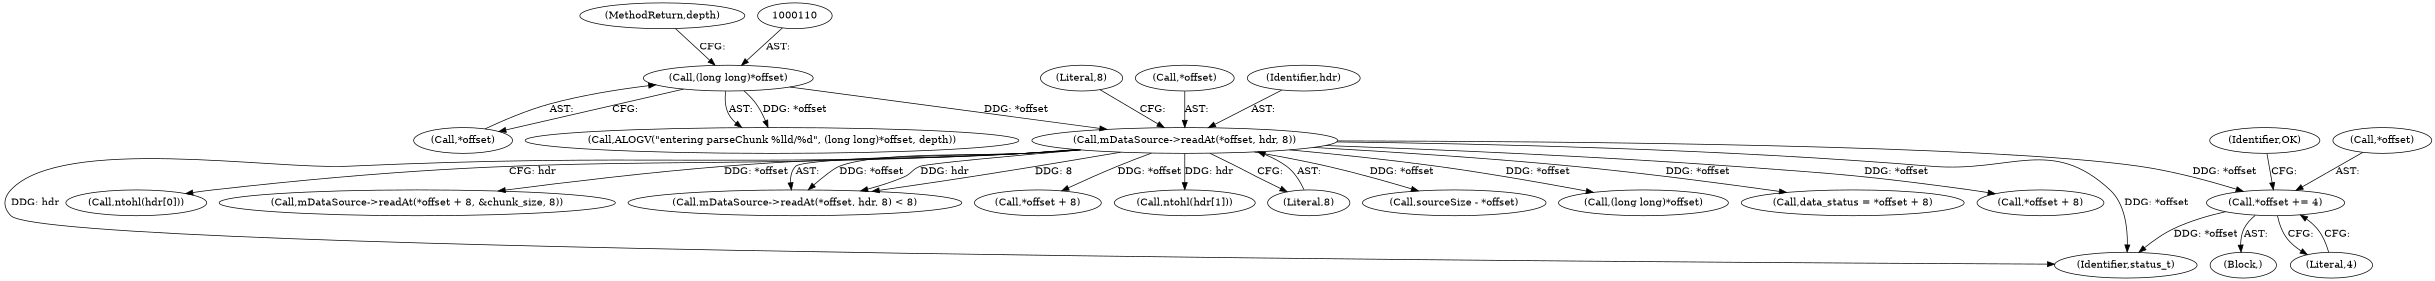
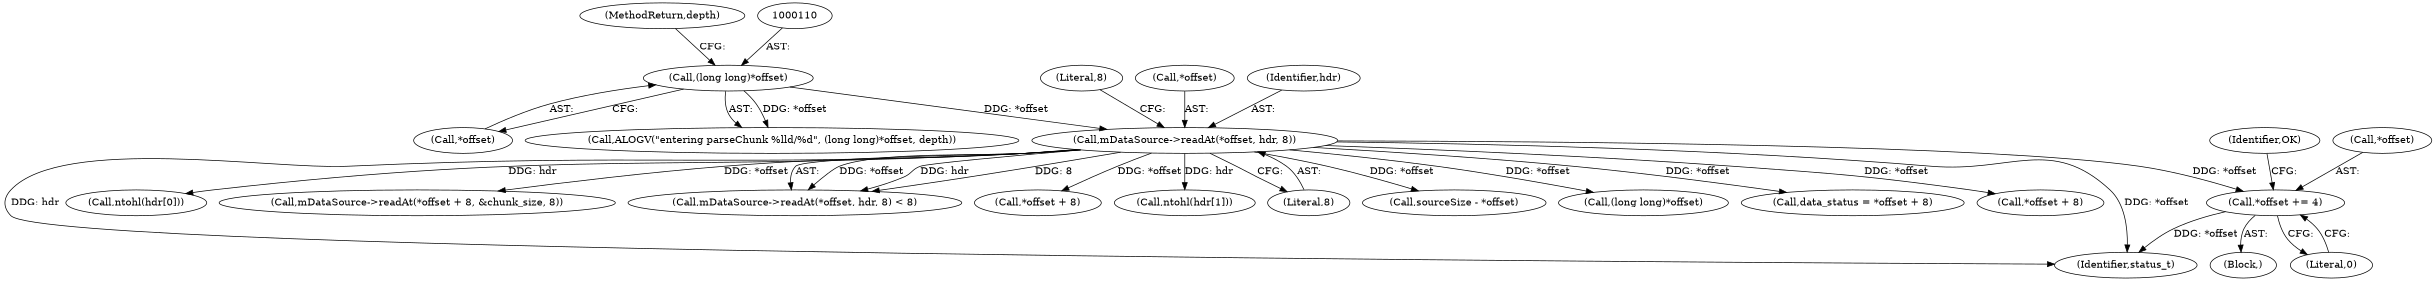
(533, 172) -> (533, 172)
(2331, 265) -> (2331, 265)
